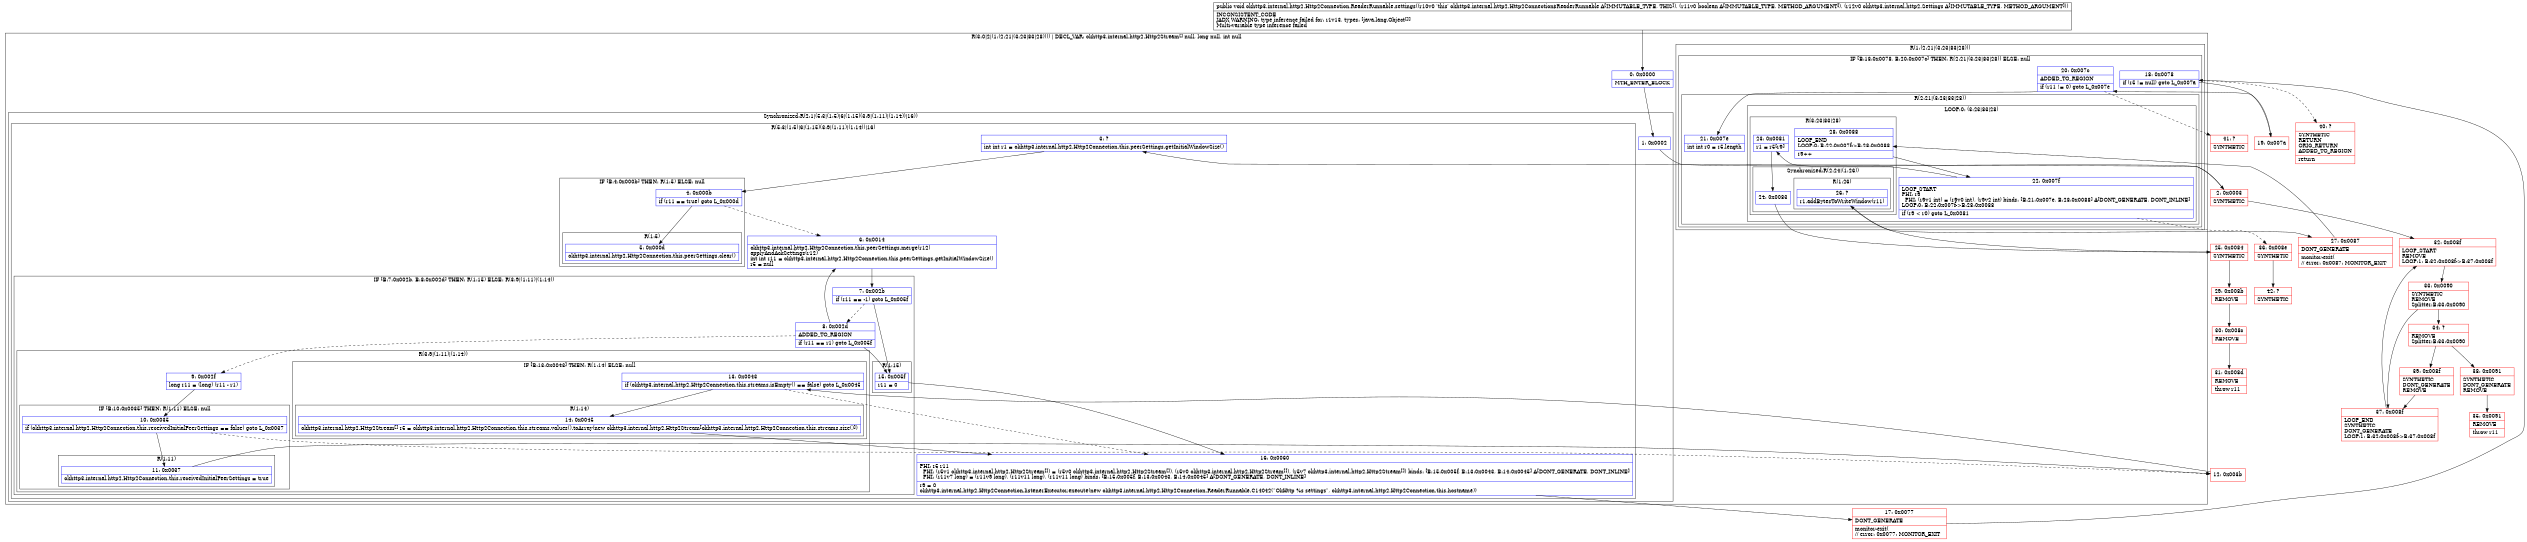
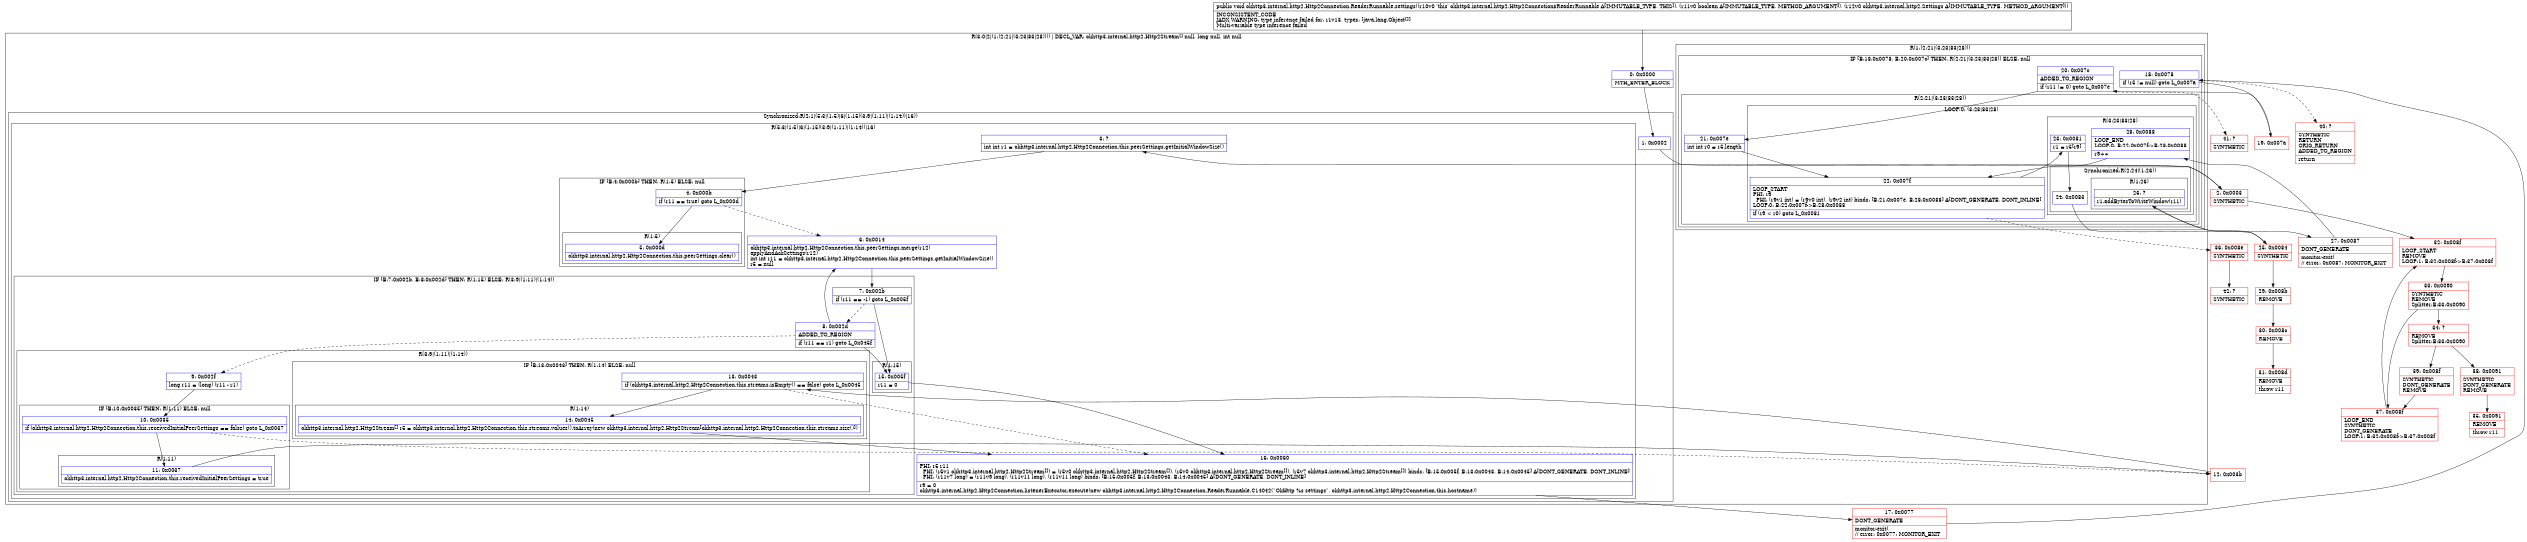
none -> (1777, 162)
(835, 343) -> (835, 343)
